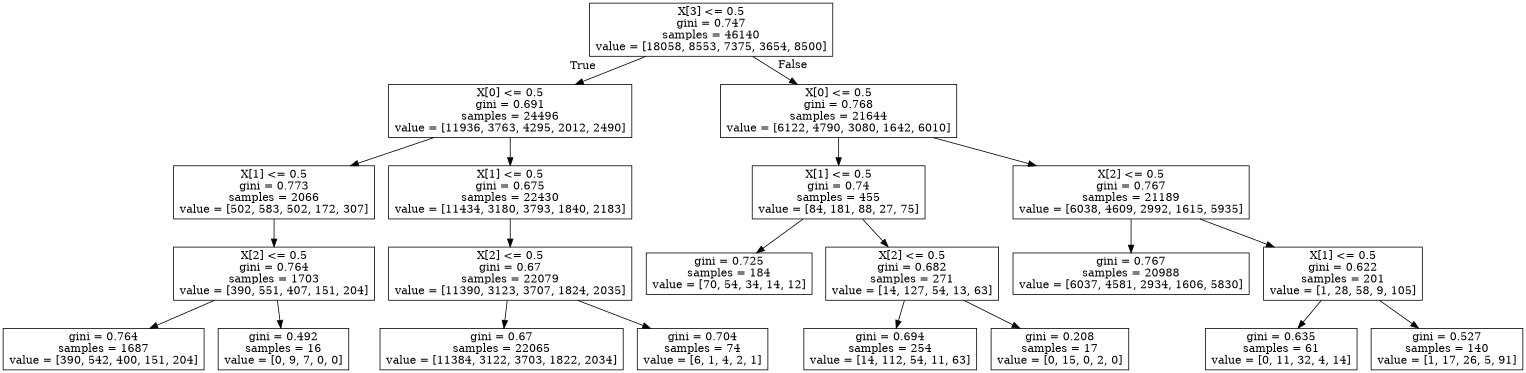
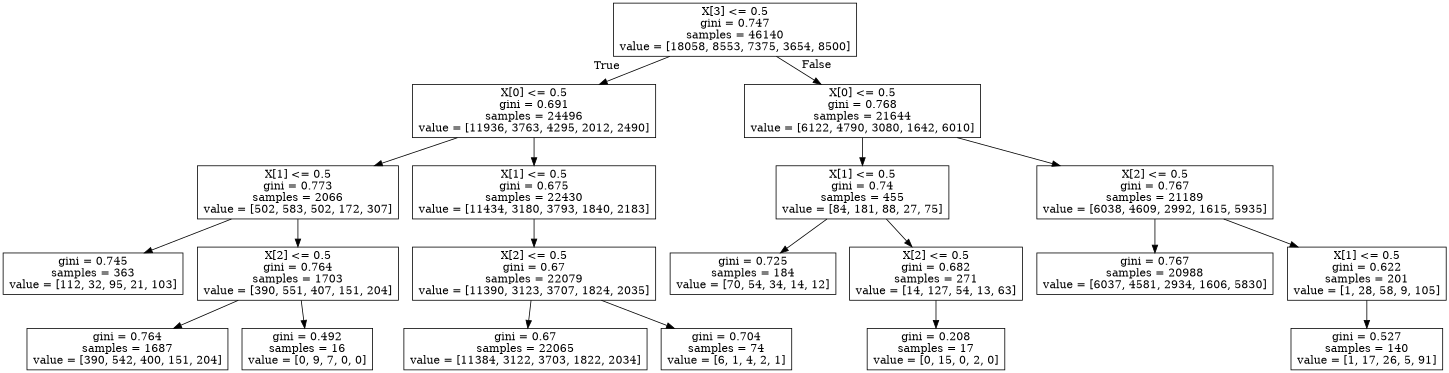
none -> (93, 274)
(890, 349) -> none
(1281, 349) -> none
